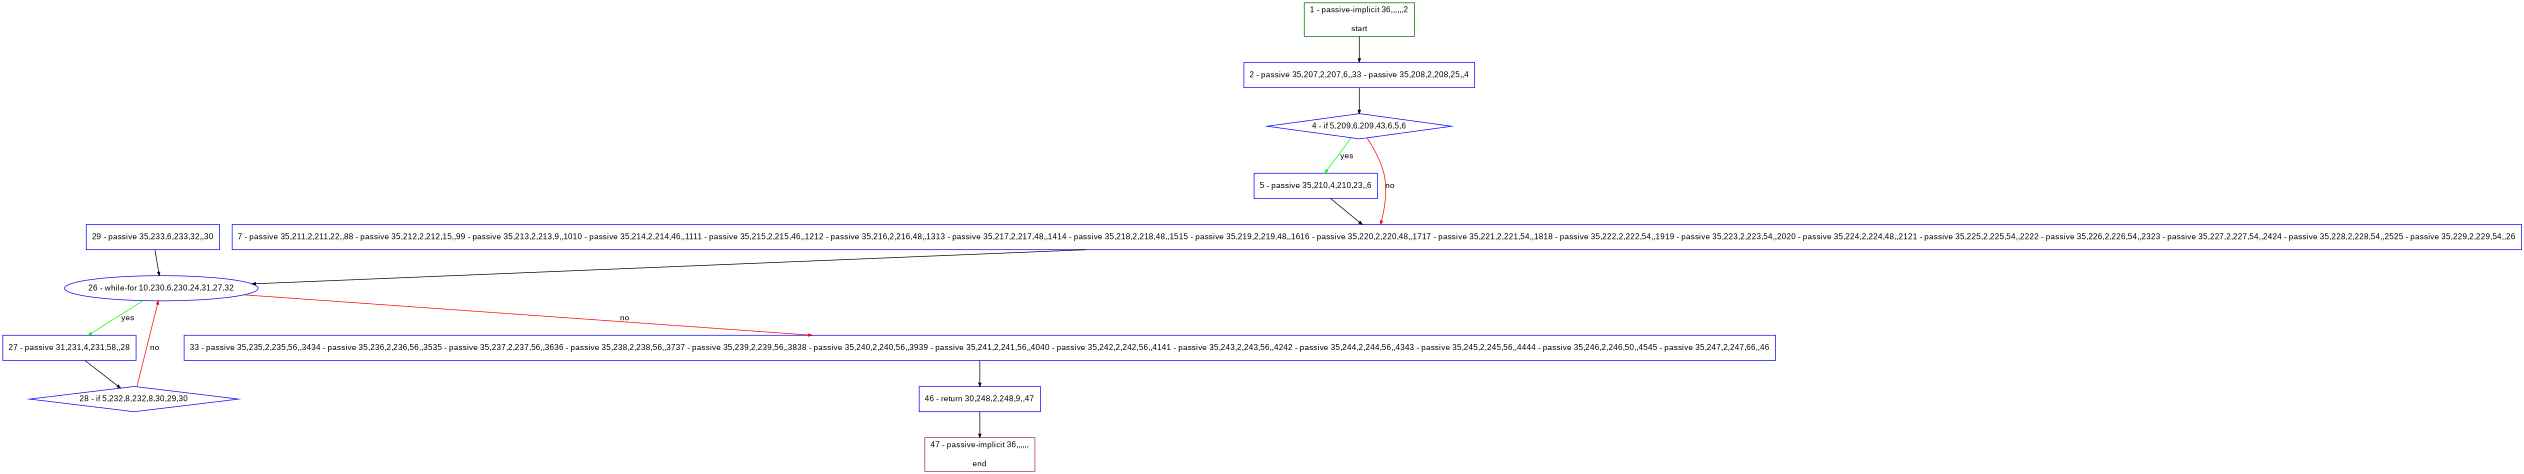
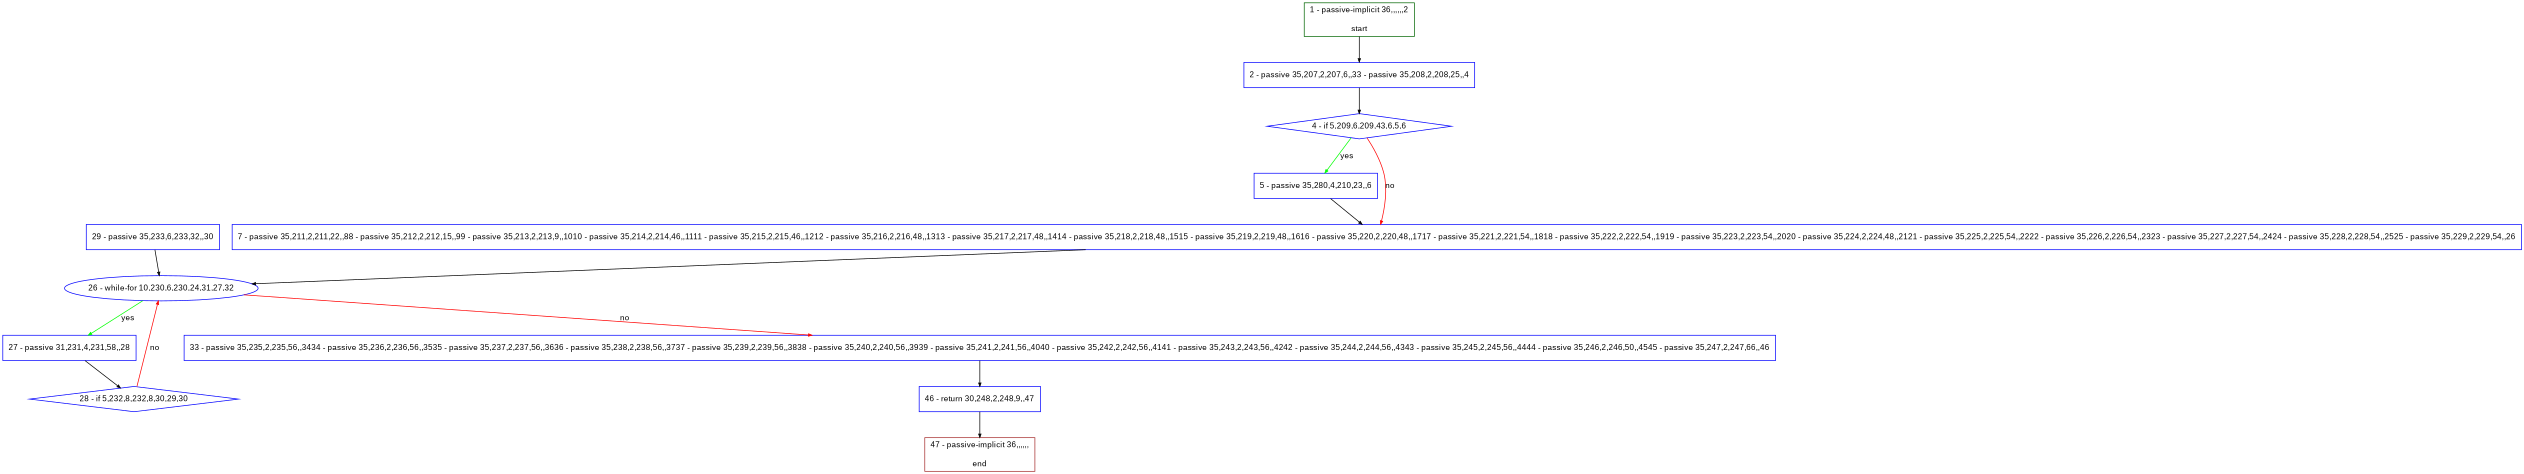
(1316, 186) -> (1316, 186)
